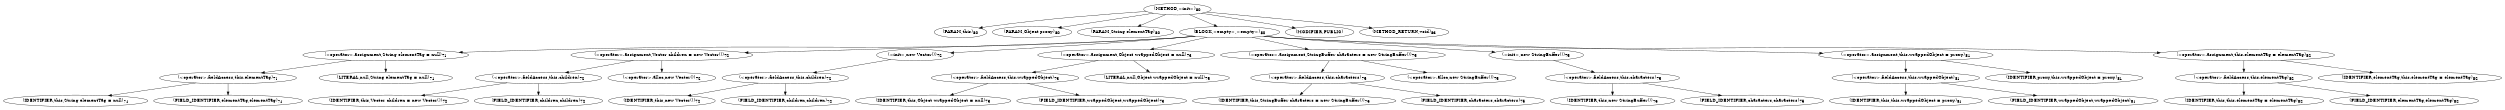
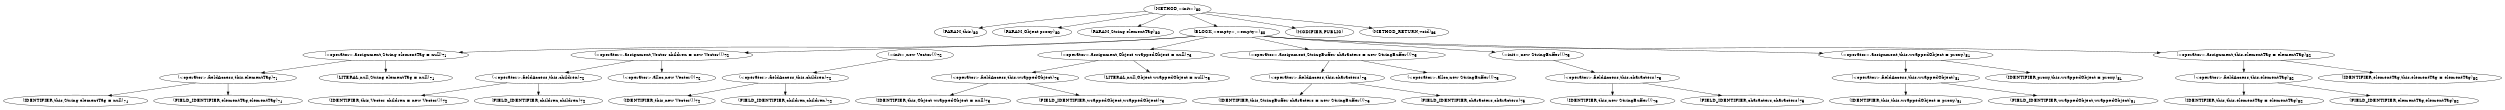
(1074, 45) -> none
